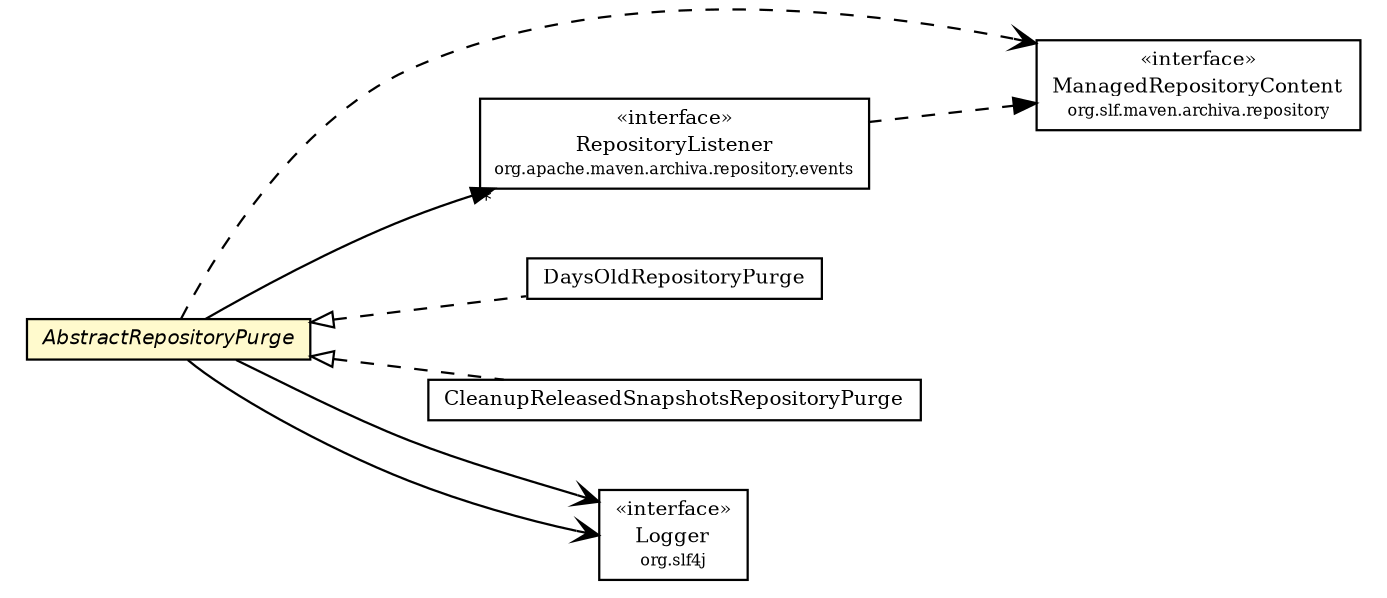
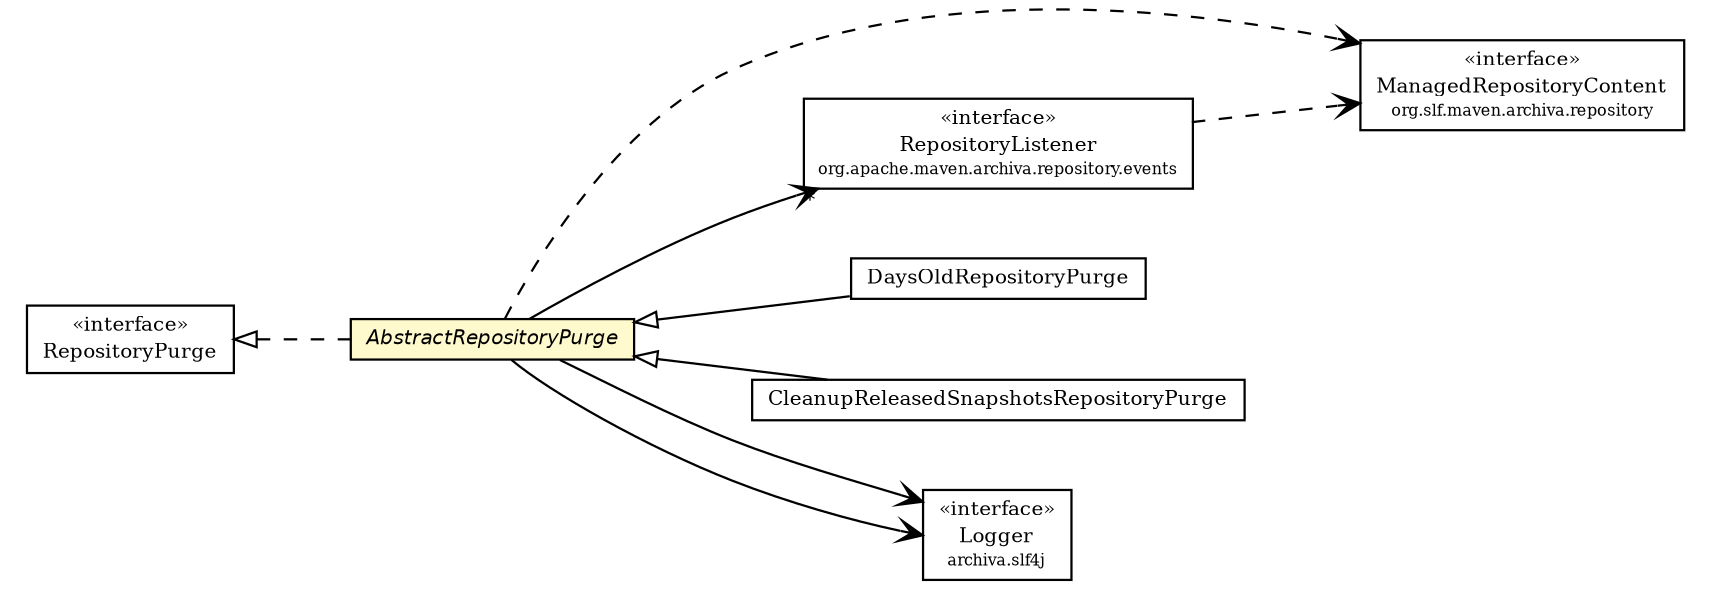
(941, 114) -> (1265, 114)
(336, 250) -> (660, 250)
(430, 308) -> (753, 308)
none -> (130, 339)
(419, 369) -> (743, 369)
(673, 561) -> (997, 561)
